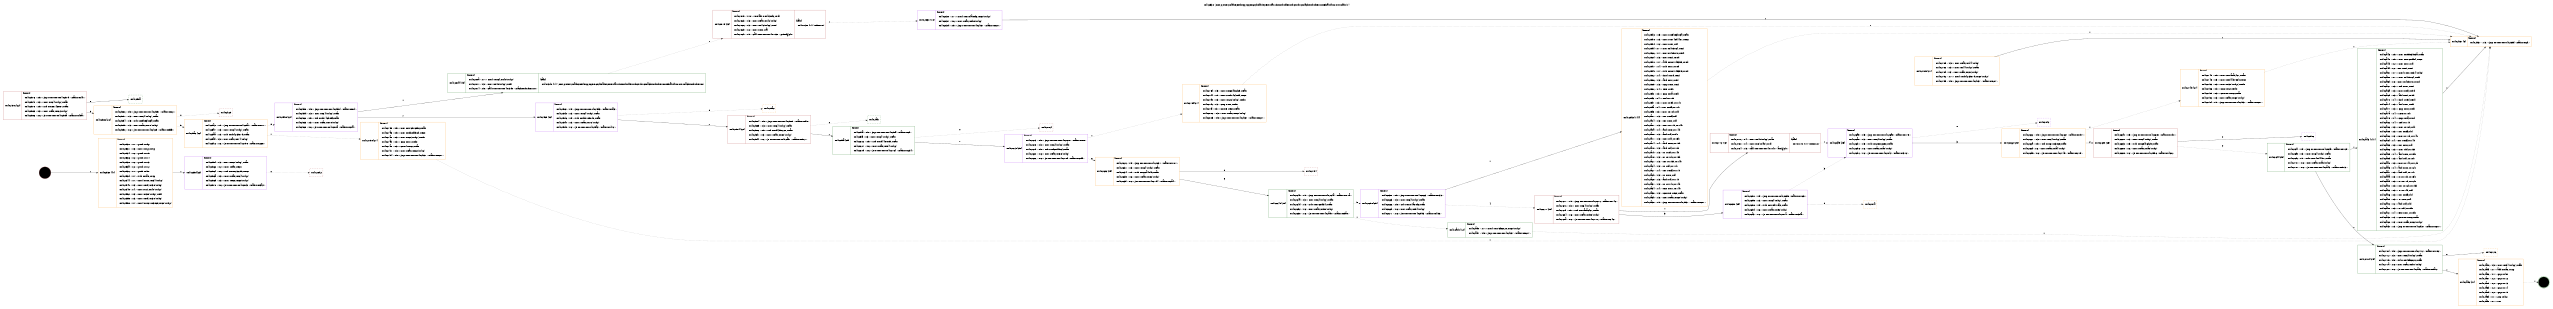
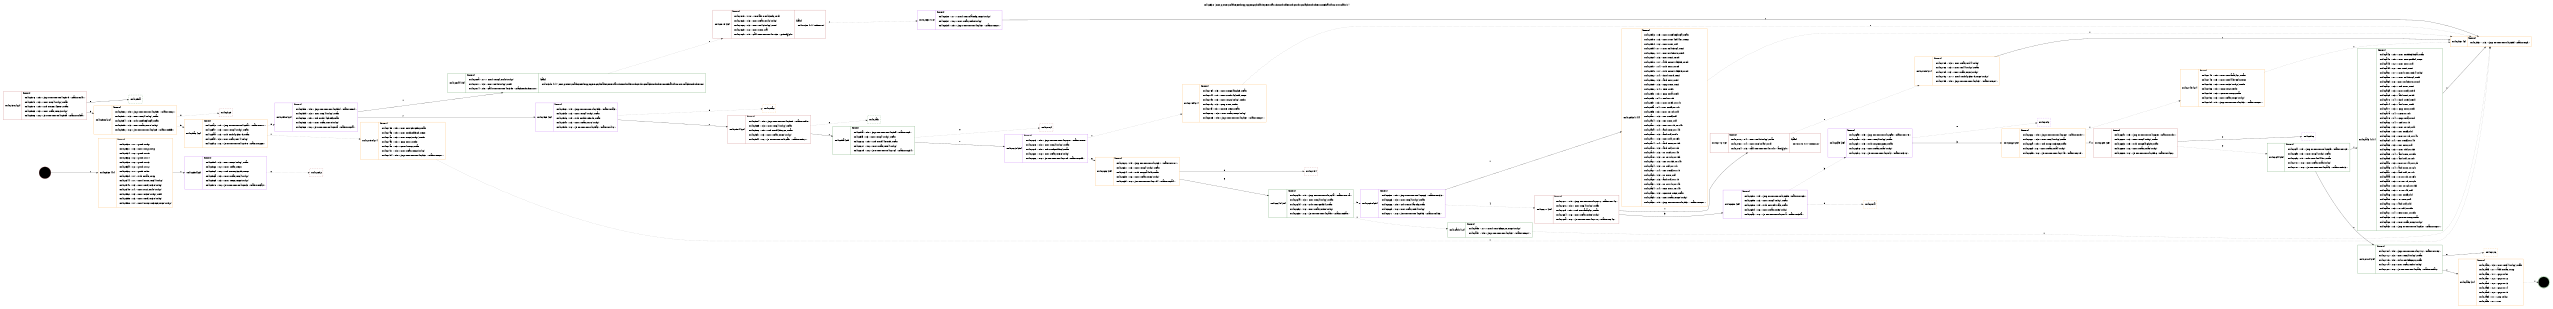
(1823, 143) -> (1854, 110)
